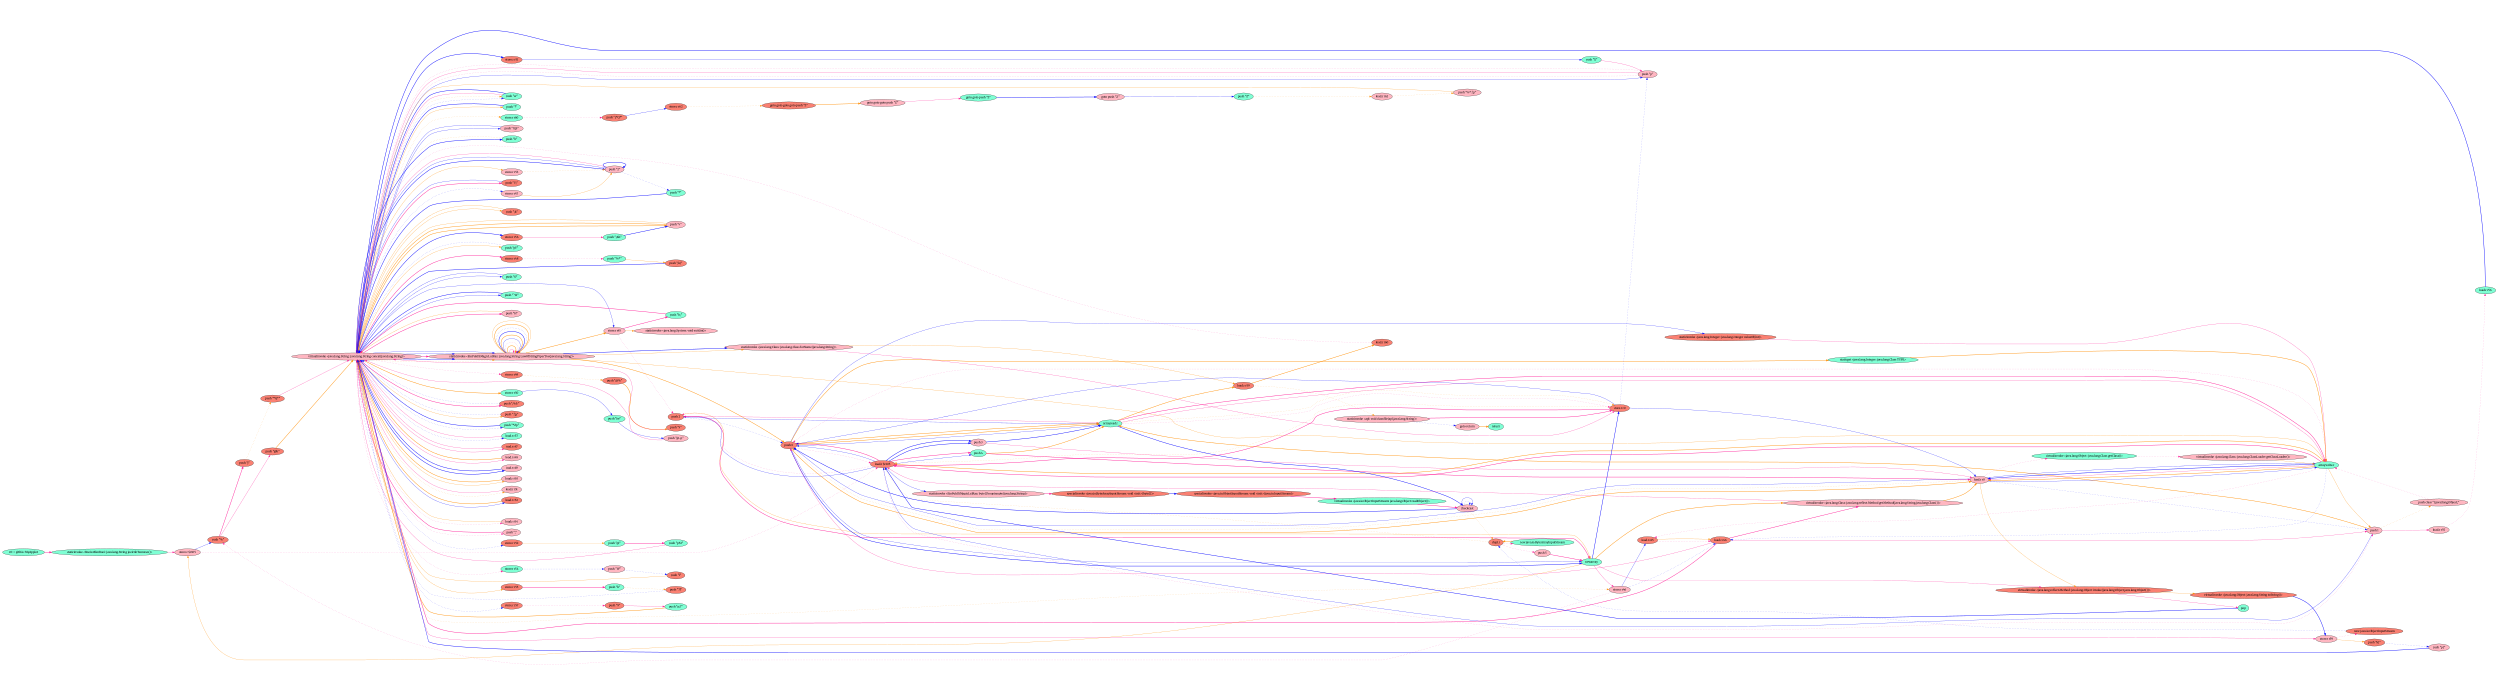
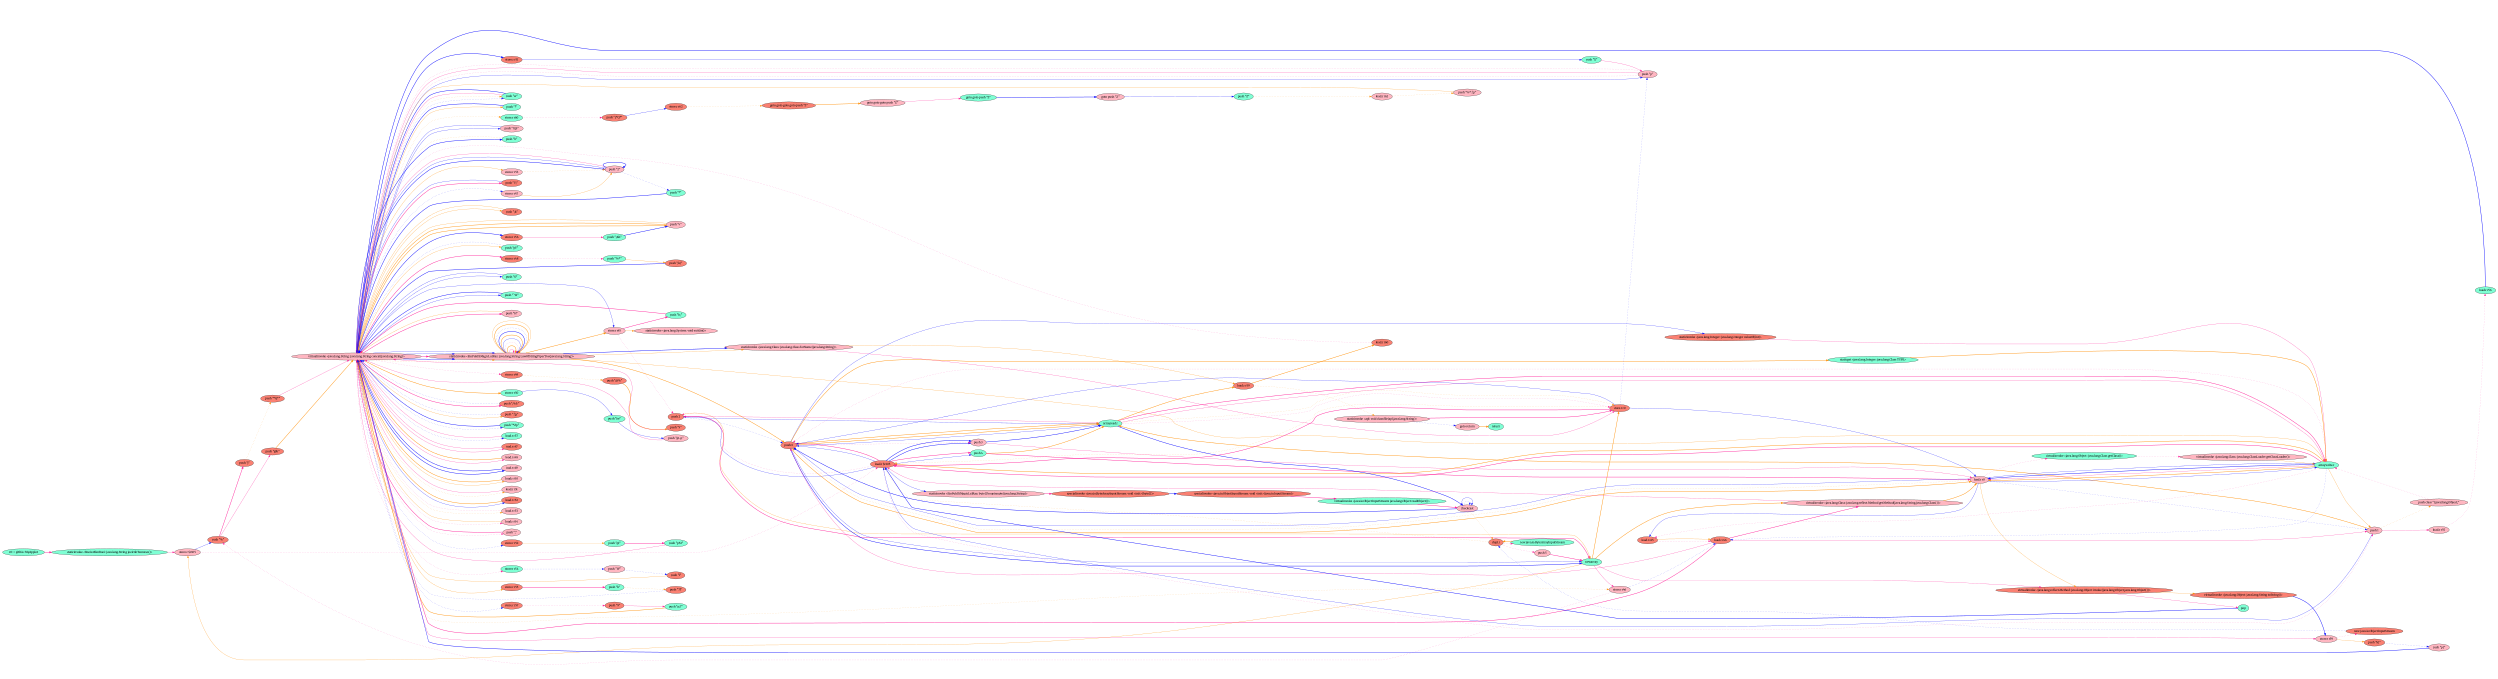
(832, 454) -> (883, 444)
(1606, 482) -> (1606, 482)
none -> (512, 511)
(1633, 566) -> (1818, 515)
